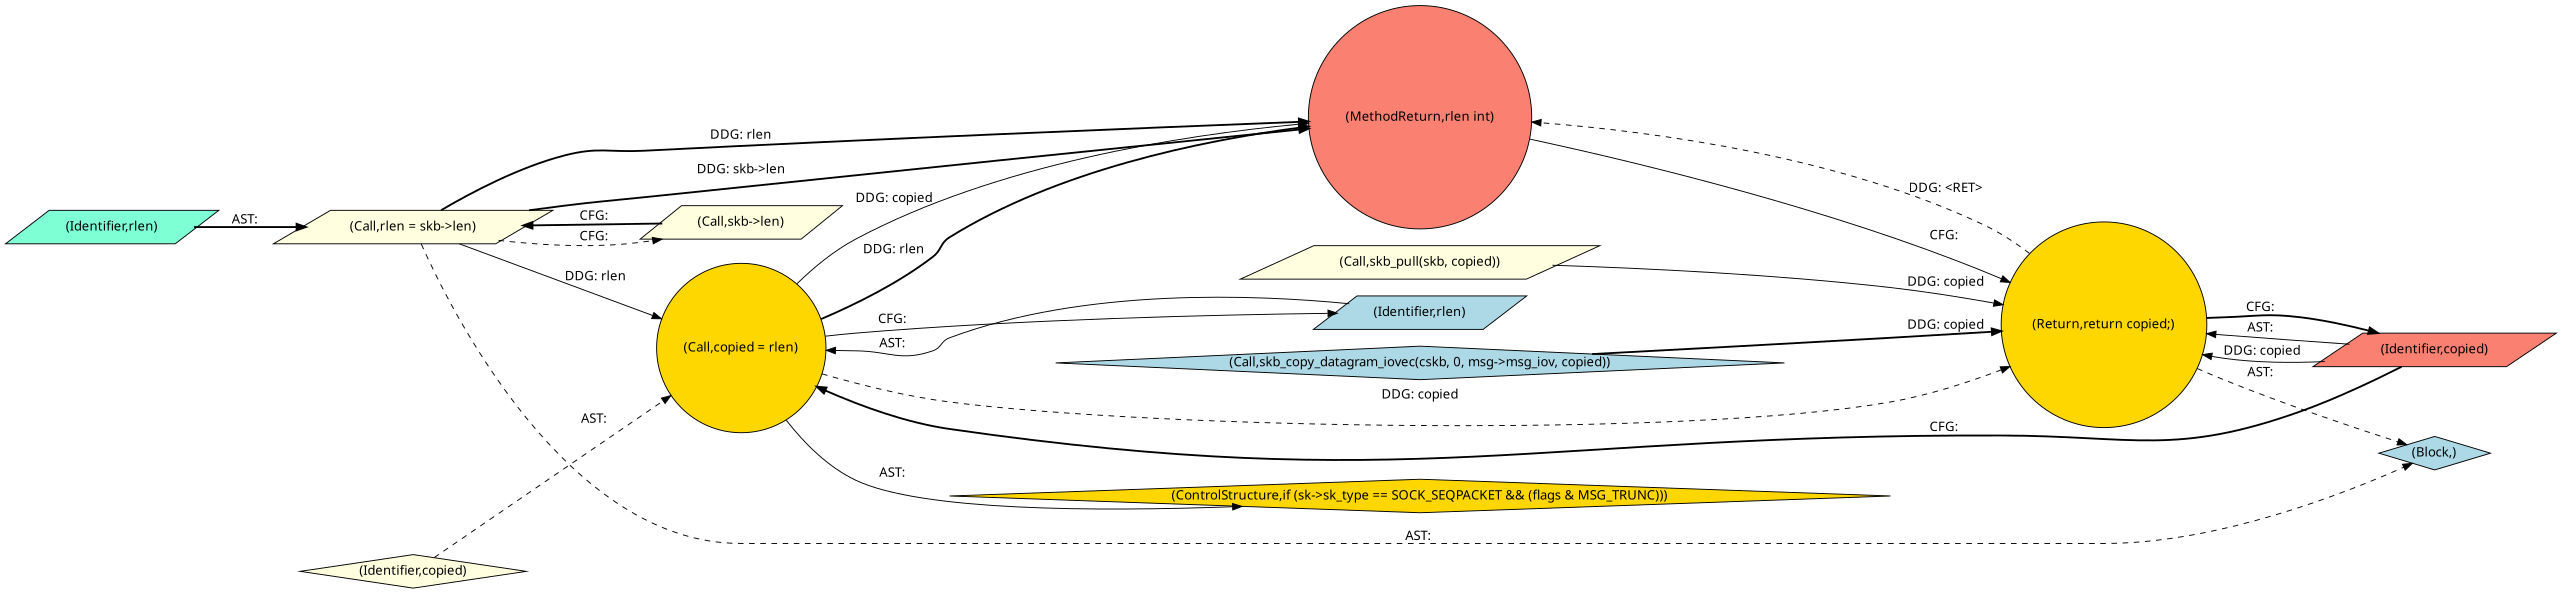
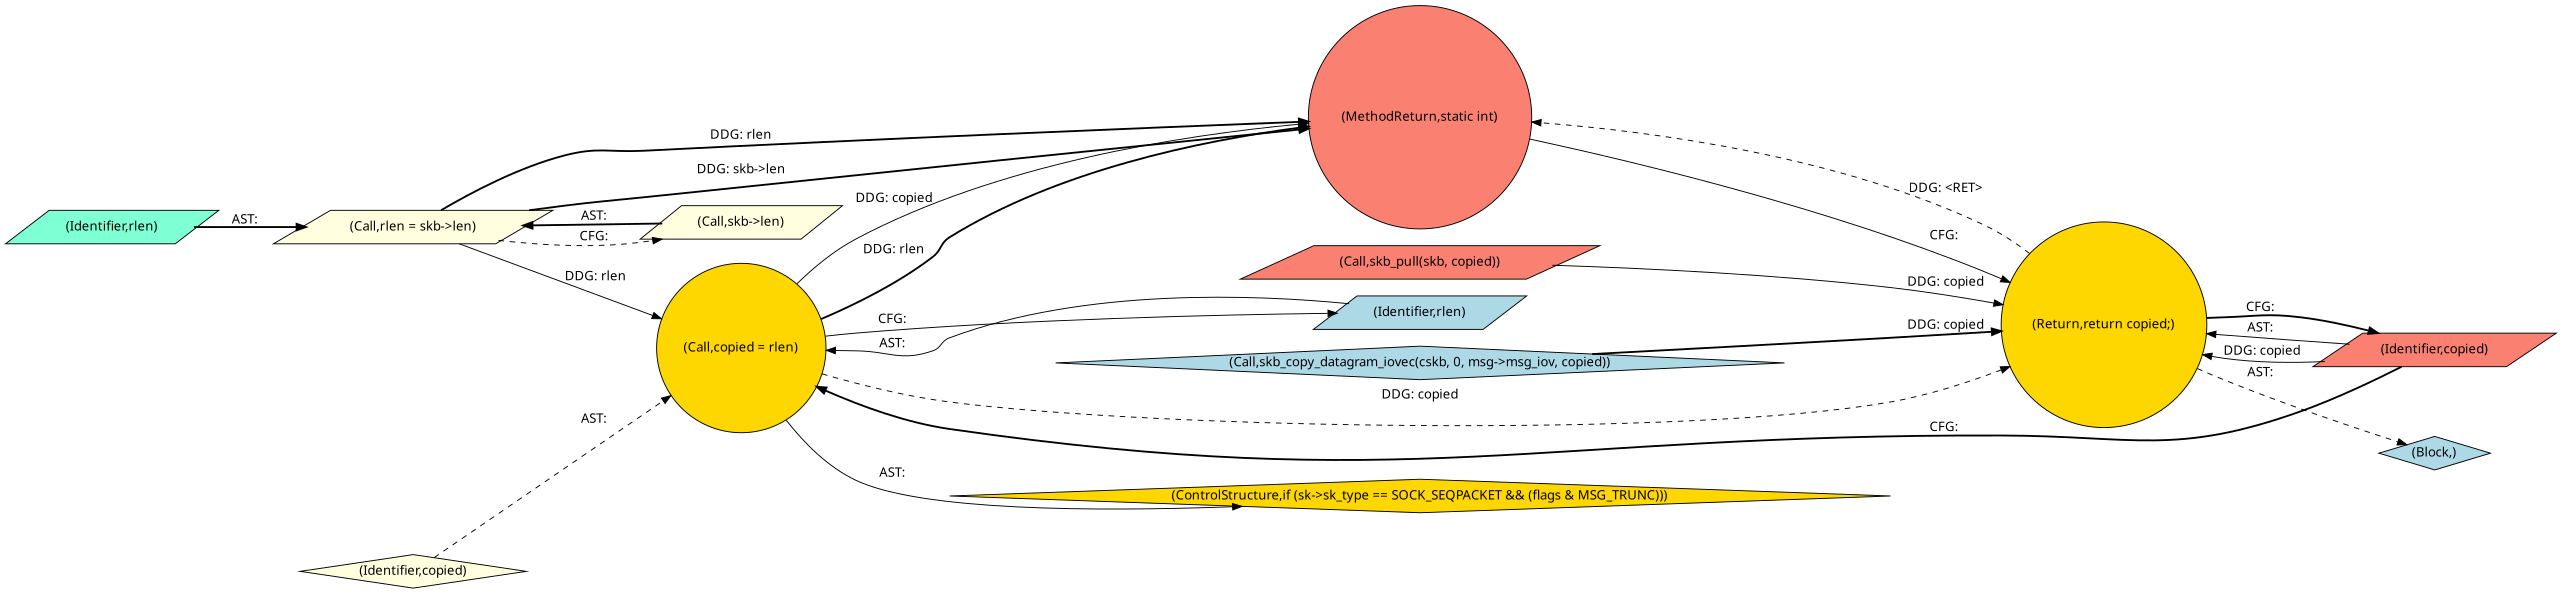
(1420, 117) -> (1420, 117)
(596, 216) -> (596, 216)
(1420, 262) -> (1420, 262)
(1348, 543) -> none
